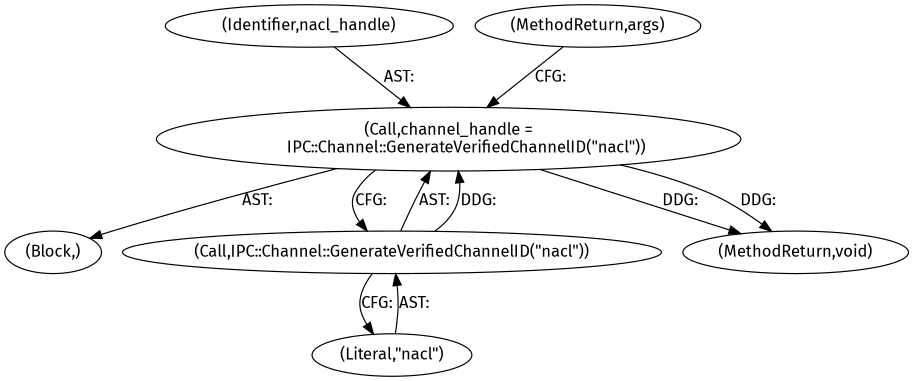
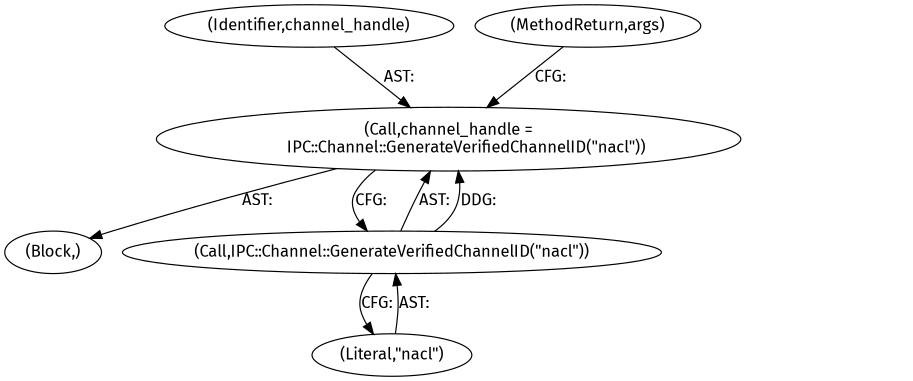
(309, 26) -> (309, 26)
(796, 252) -> none
